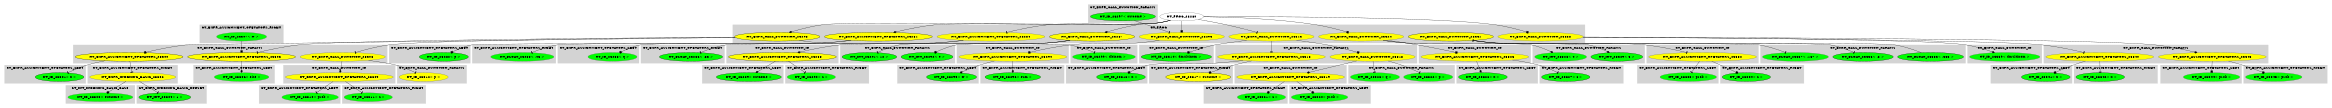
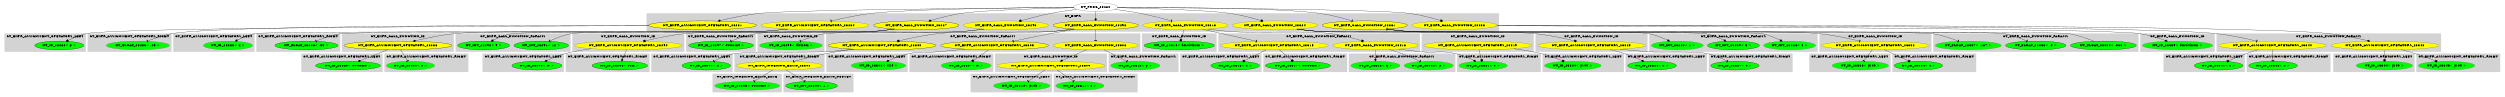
none -> (1294, 11)
(1152, 26) -> (857, 32)
(1159, 28) -> (1073, 16)
(792, 43) -> (512, 32)
(1003, 44) -> (694, 32)
none -> (1677, 45)
(242, 46) -> (981, 55)
(1332, 67) -> (1436, 52)
(1374, 67) -> (1375, 55)
(424, 77) -> (1135, 66)
(1198, 77) -> (1298, 66)
(117, 87) -> (764, 75)
(100, 88) -> (747, 77)
